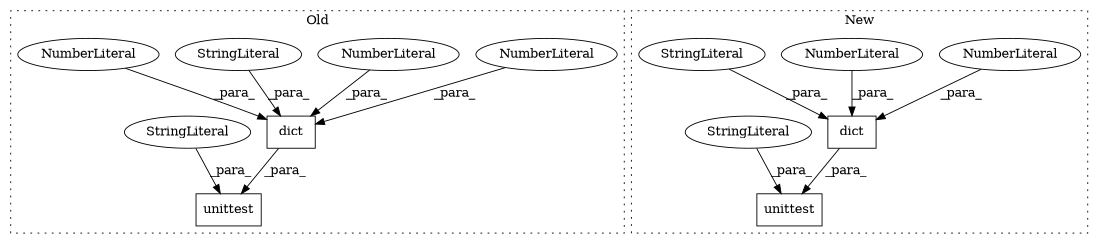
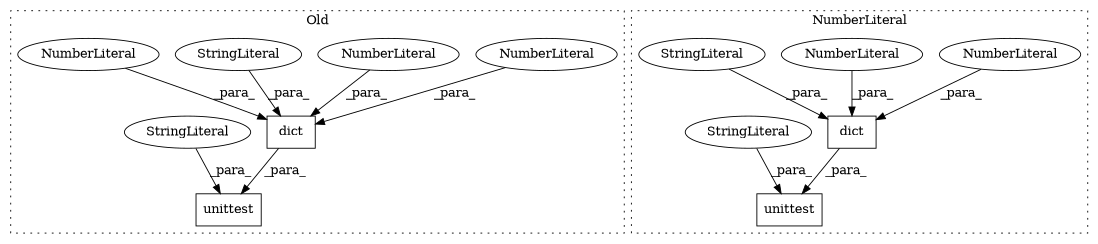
(860, 21) -> (860, 21)
